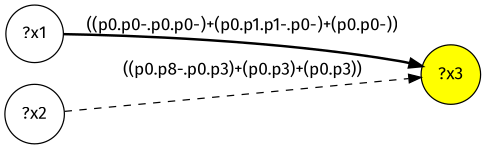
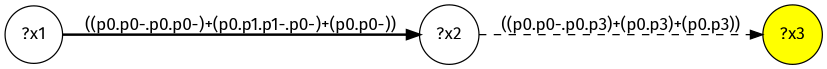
(237, 42) -> (235, 35)
(243, 70) -> (621, 25)
